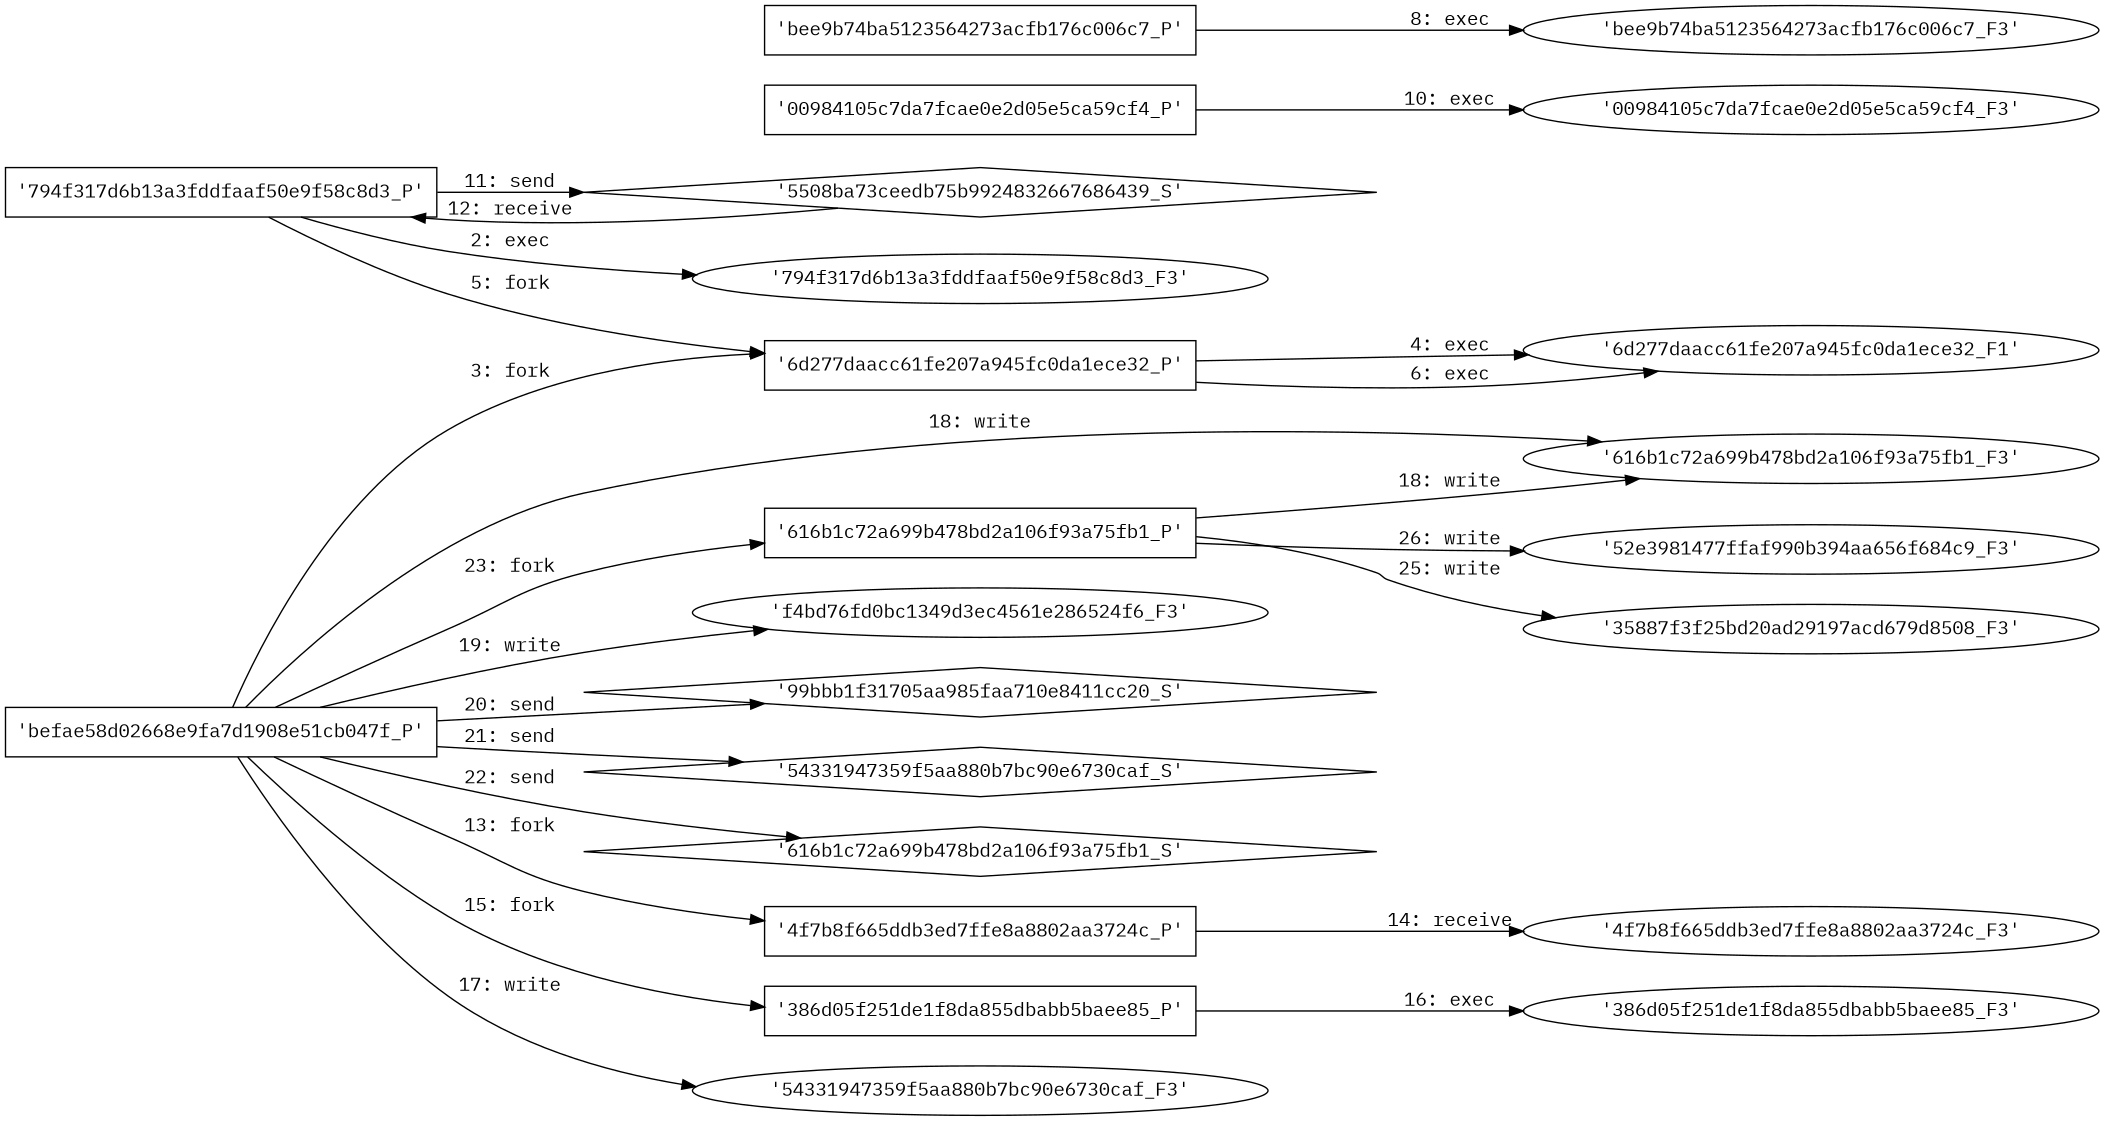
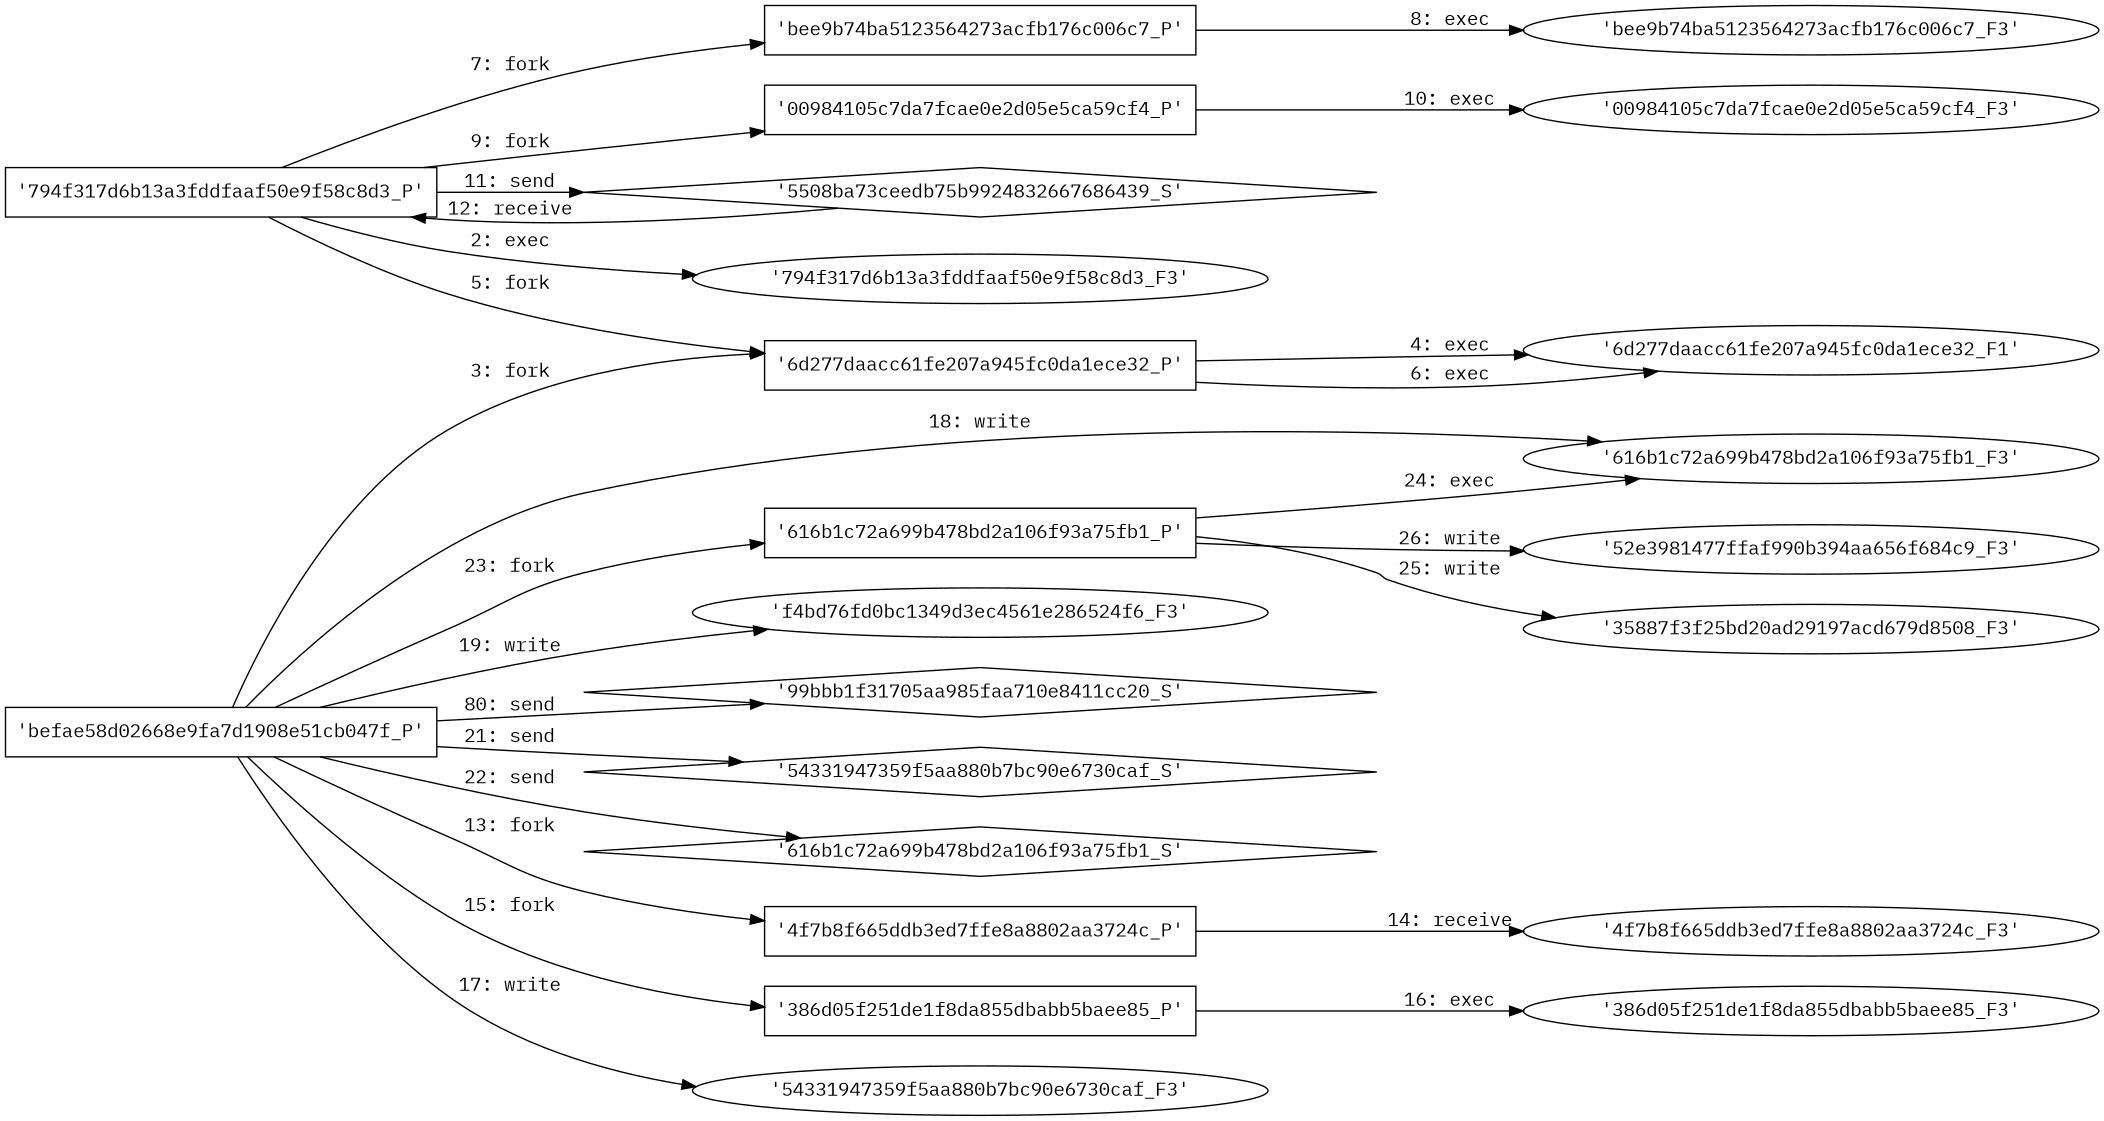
none -> (512, 88)
none -> (587, 150)
(1450, 481) -> (1450, 481)
(510, 705) -> (510, 705)
